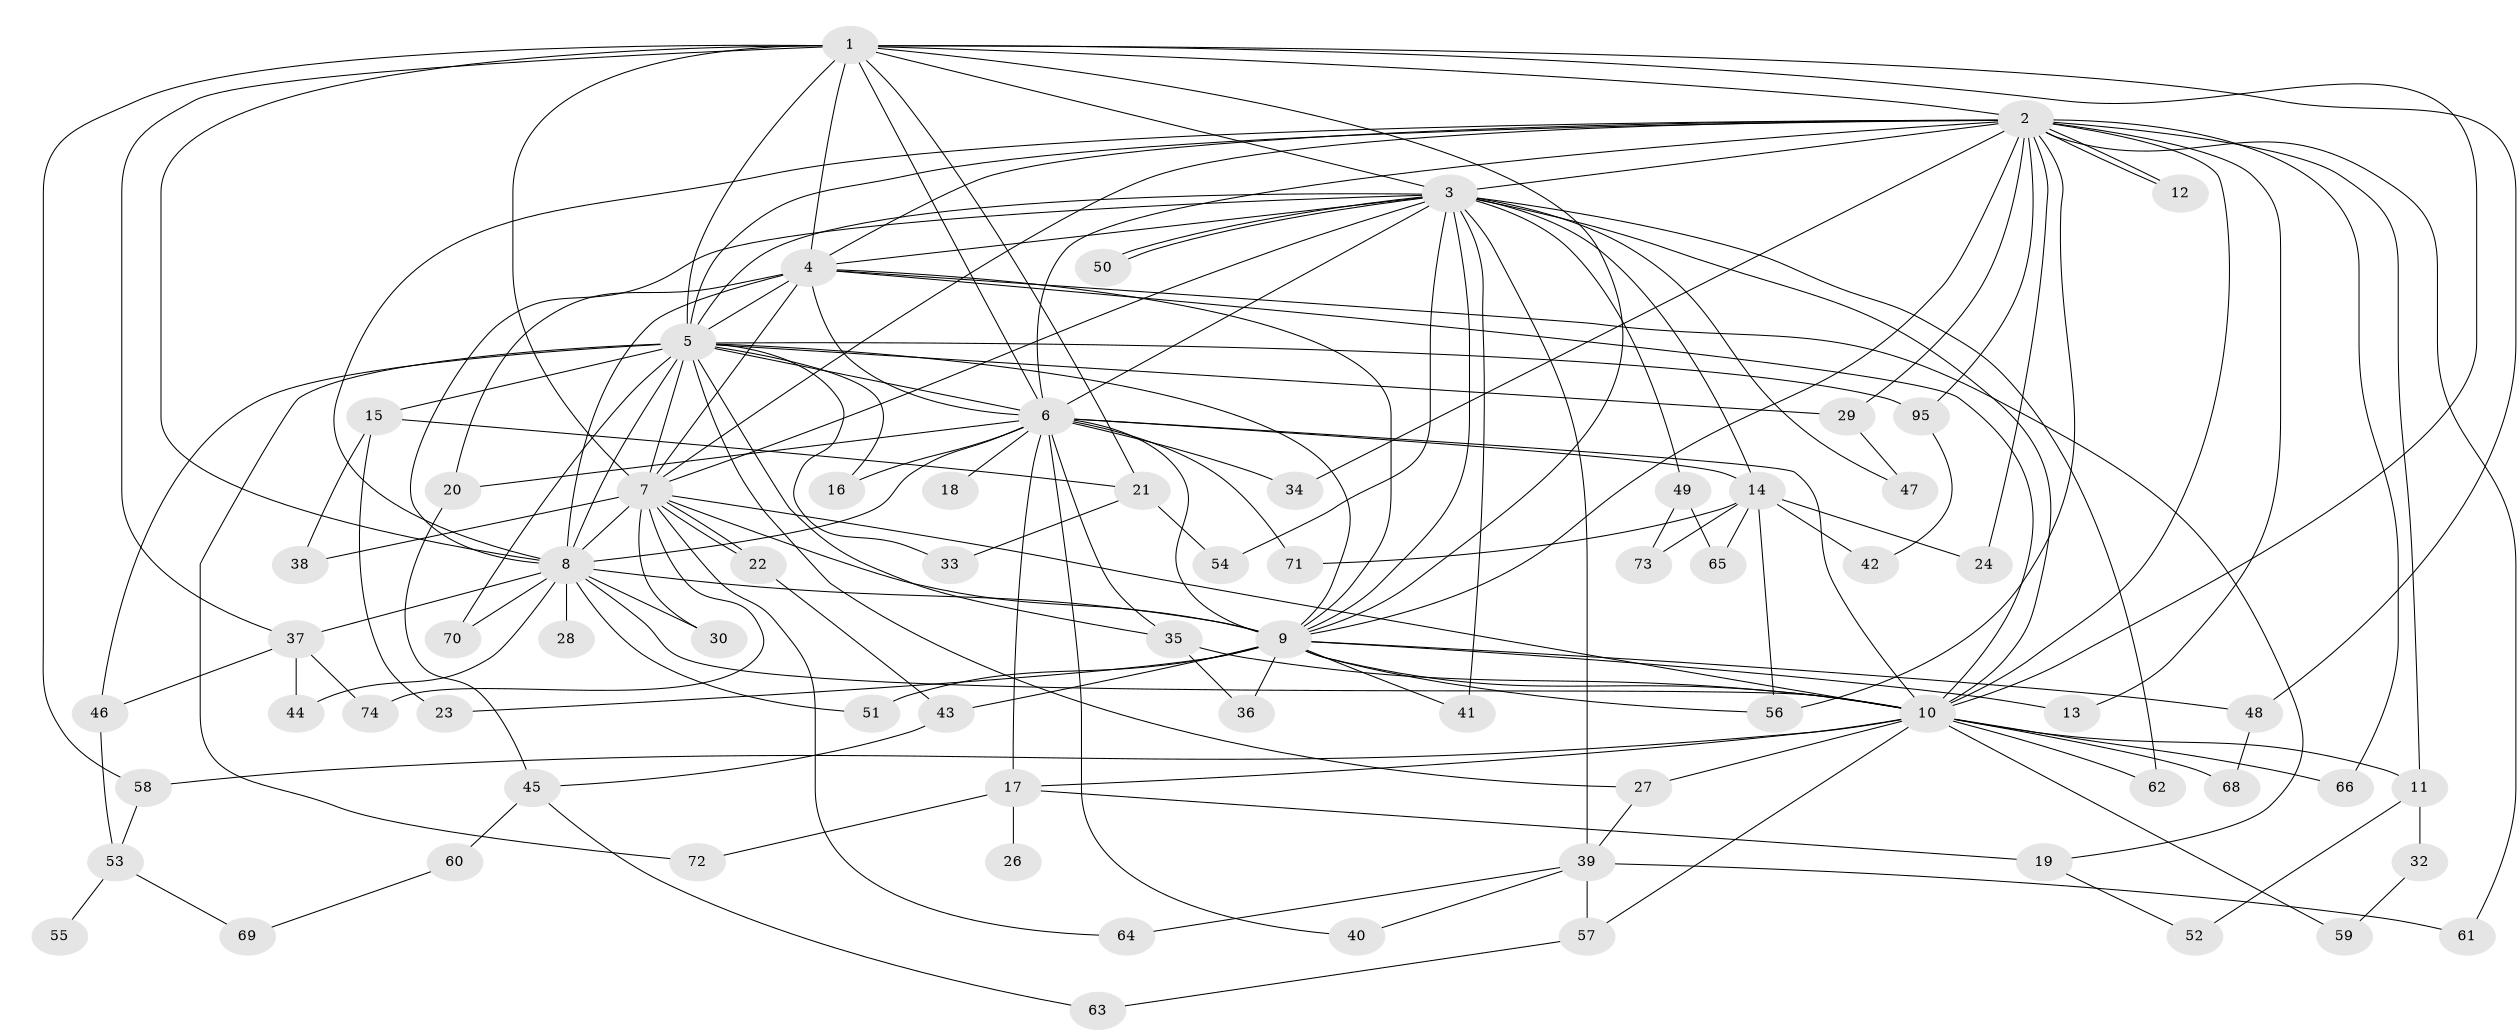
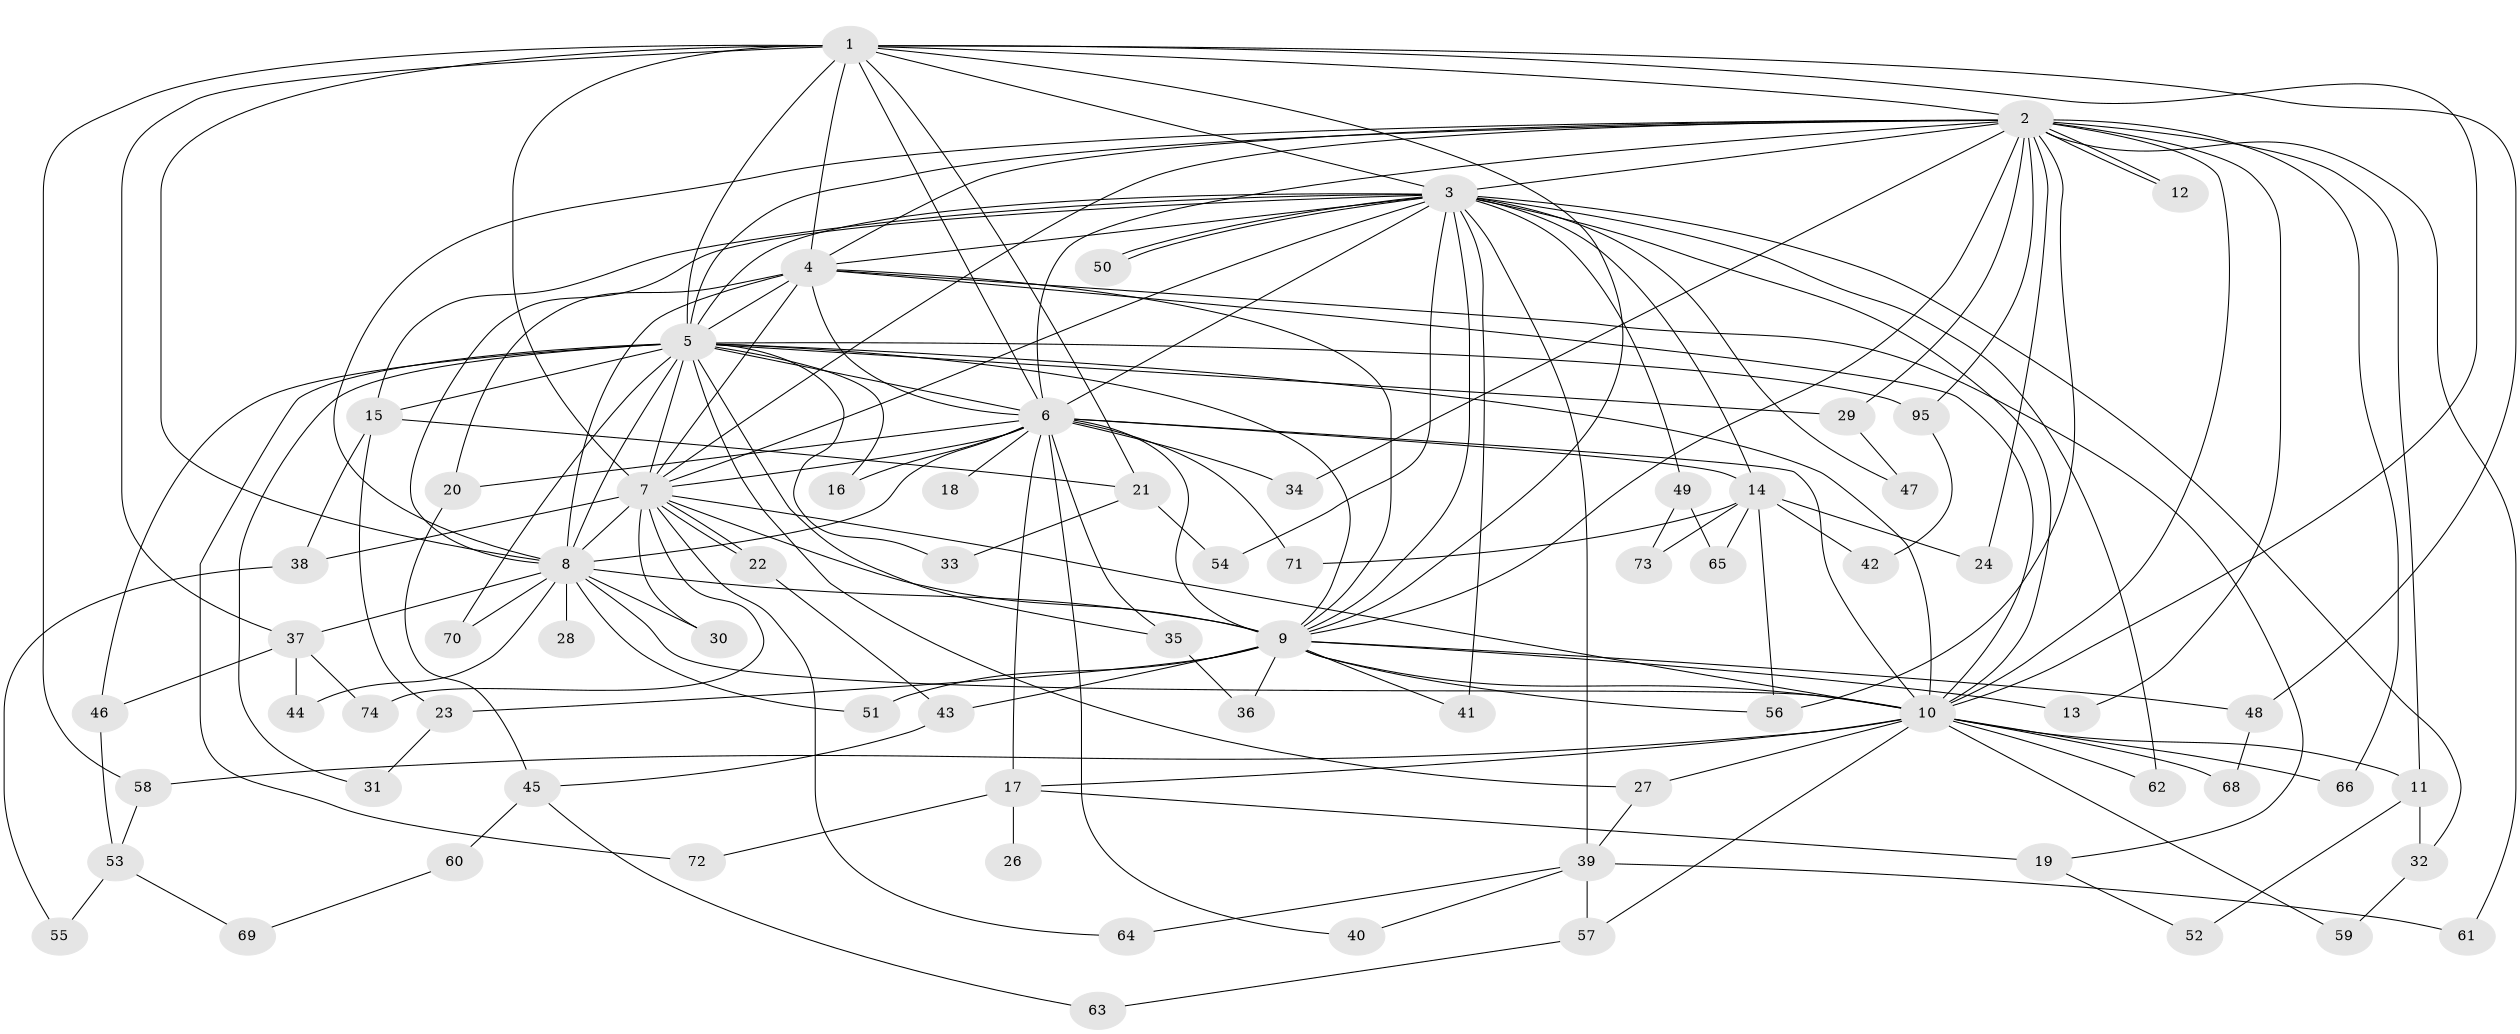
none -> (706, 247)
none -> (2044, 368)
none -> (840, 464)
none -> (23, 658)
(1550, 681) -> (1508, 405)
none -> (374, 788)
